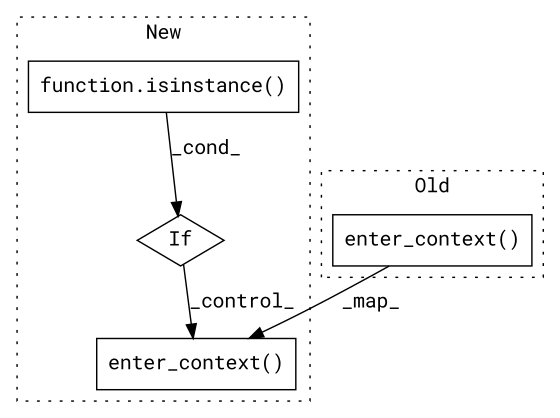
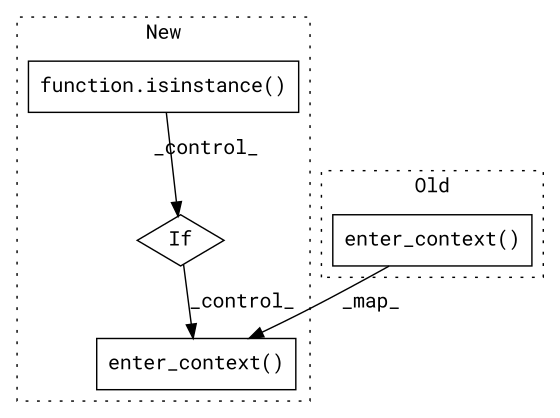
(206, 149) -> (206, 149)
